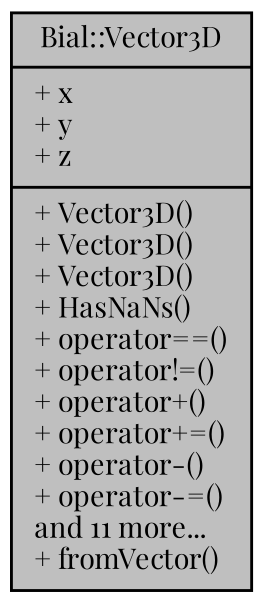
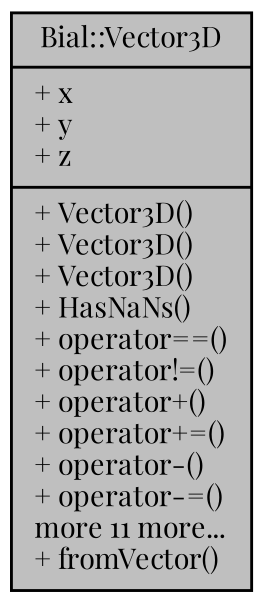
(122, 529) -> (130, 529)
